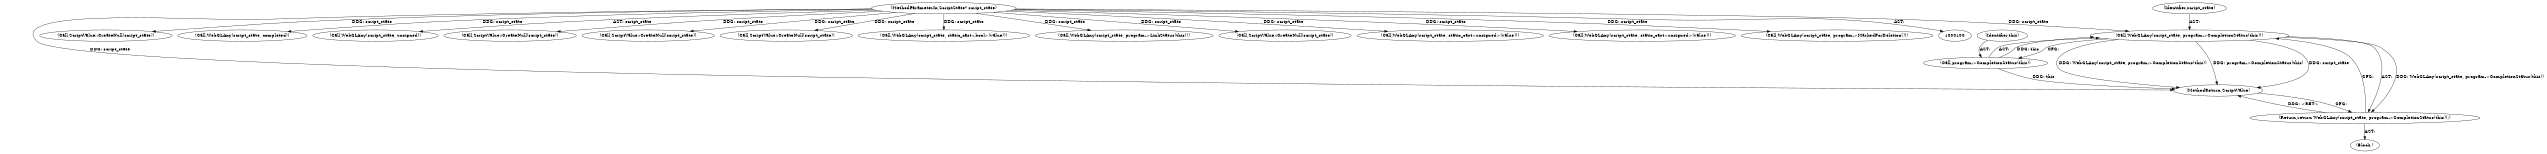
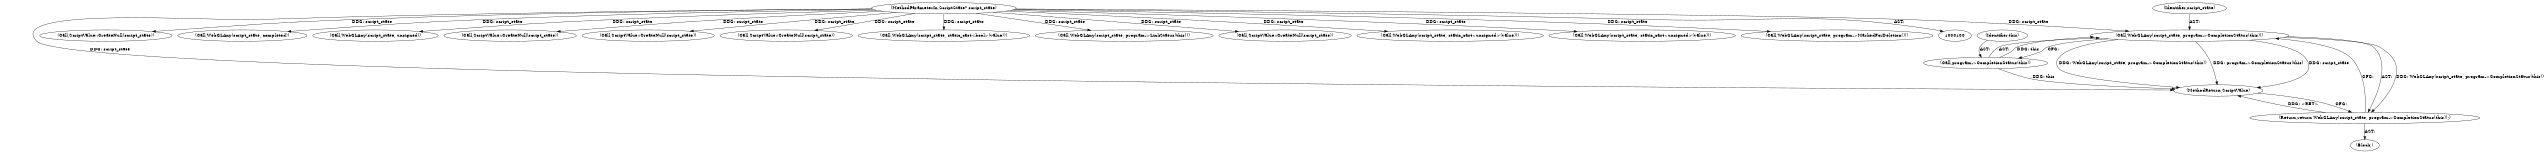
(633, 22) -> (633, 22)
